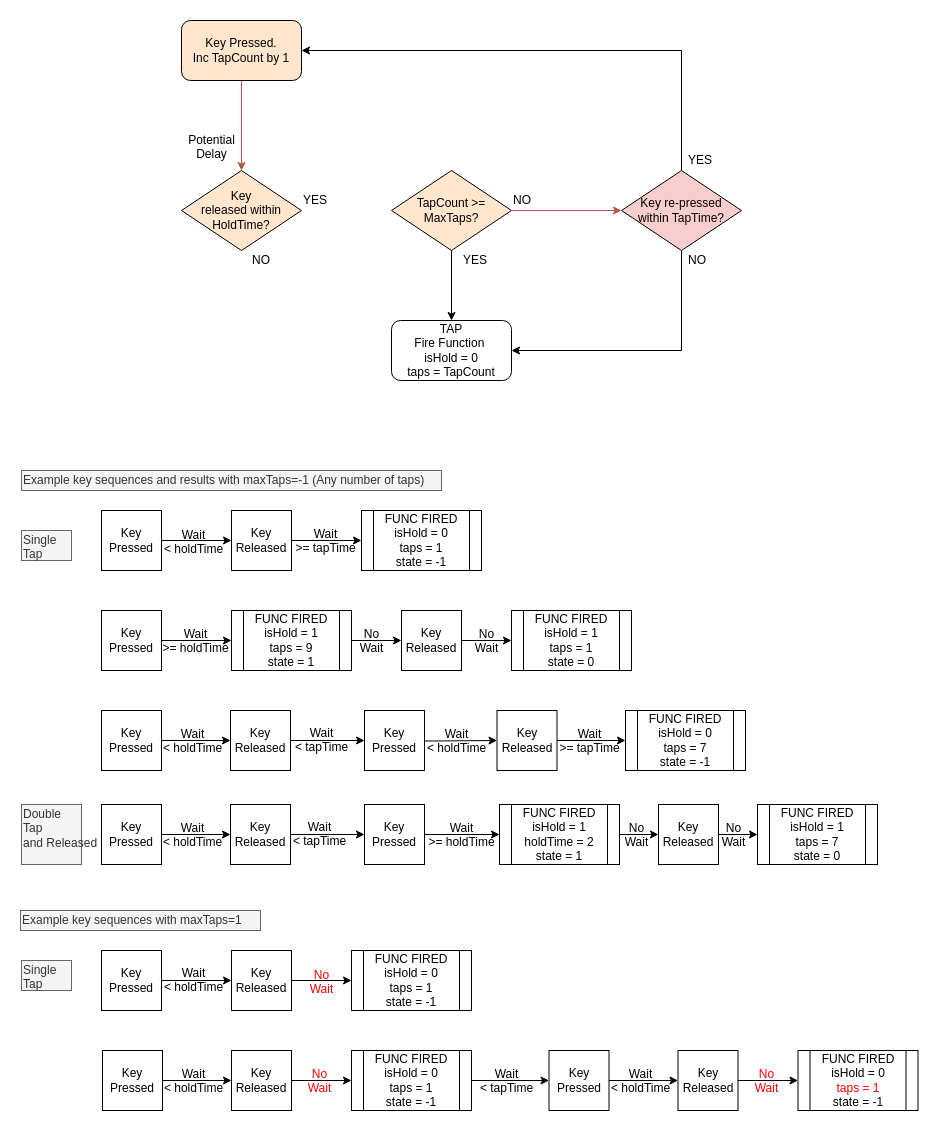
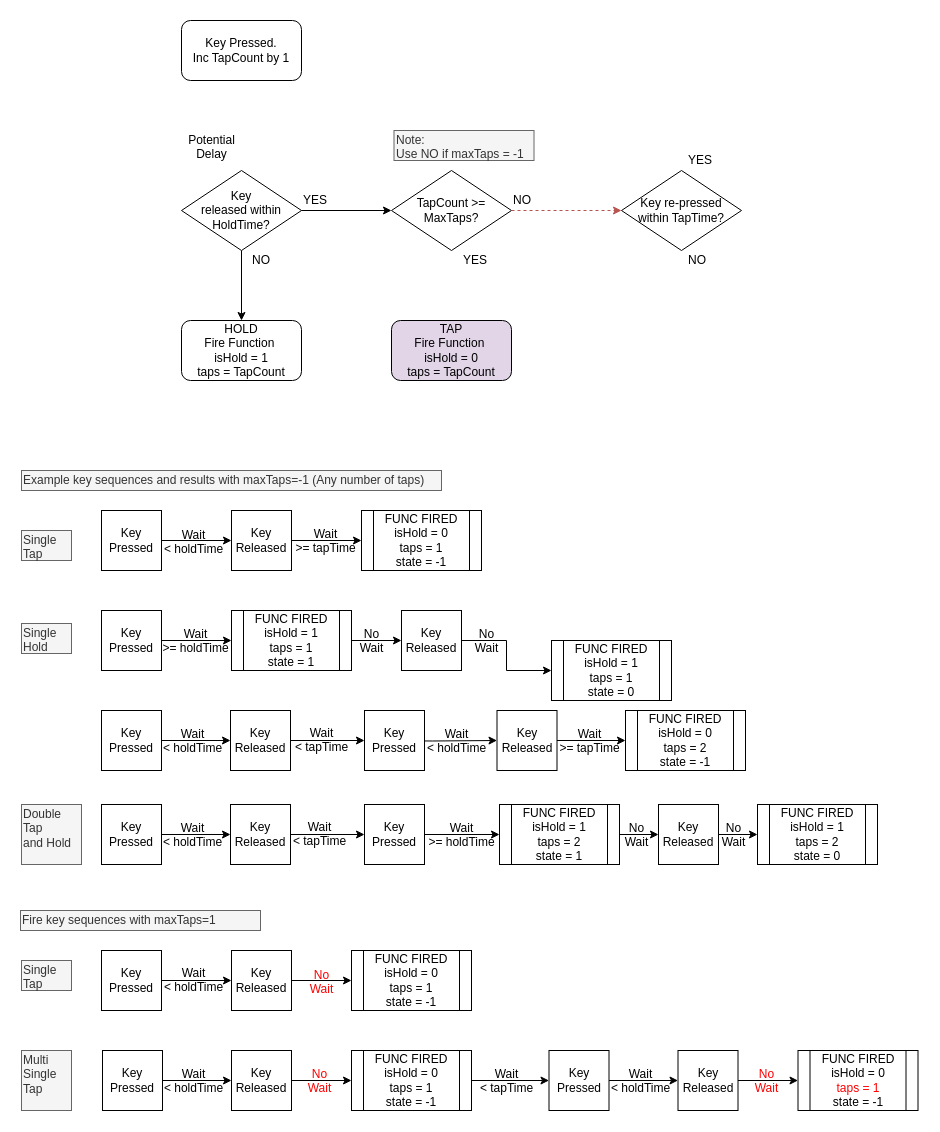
(242, 51) -> (242, 51)
(555, 51) -> none
(242, 122) -> none
none -> (464, 146)
(242, 211) -> (242, 211)
none -> (343, 211)
(452, 211) -> (452, 211)
(563, 211) -> (563, 211)
(682, 211) -> (682, 211)
none -> (242, 282)
(452, 282) -> none
none -> (242, 351)
(452, 351) -> (452, 351)
(650, 351) -> none
none -> (47, 639)
(292, 641) -> (292, 641)
(572, 641) -> (612, 671)
(686, 741) -> (686, 741)
(61, 829) -> (47, 829)
(560, 835) -> (560, 835)
(818, 835) -> (818, 835)
(134, 921) -> (124, 921)
none -> (47, 1081)
